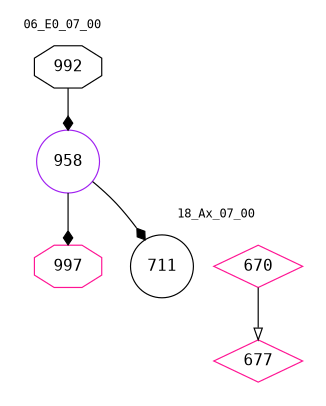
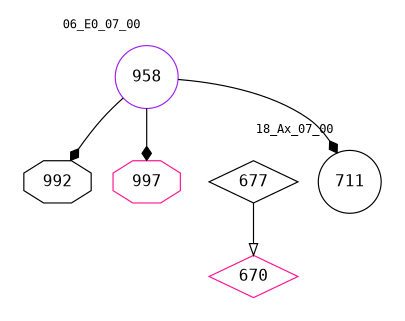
(68, 102) -> (99, 122)
(258, 308) -> (254, 223)
(258, 361) -> (254, 182)
